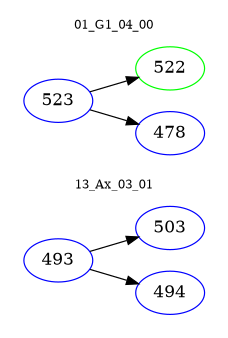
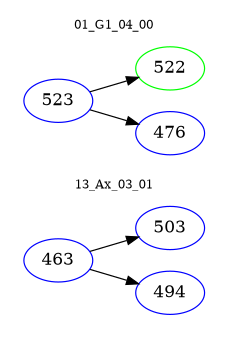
(170, 133) -> (170, 133)
(58, 260) -> (58, 260)
